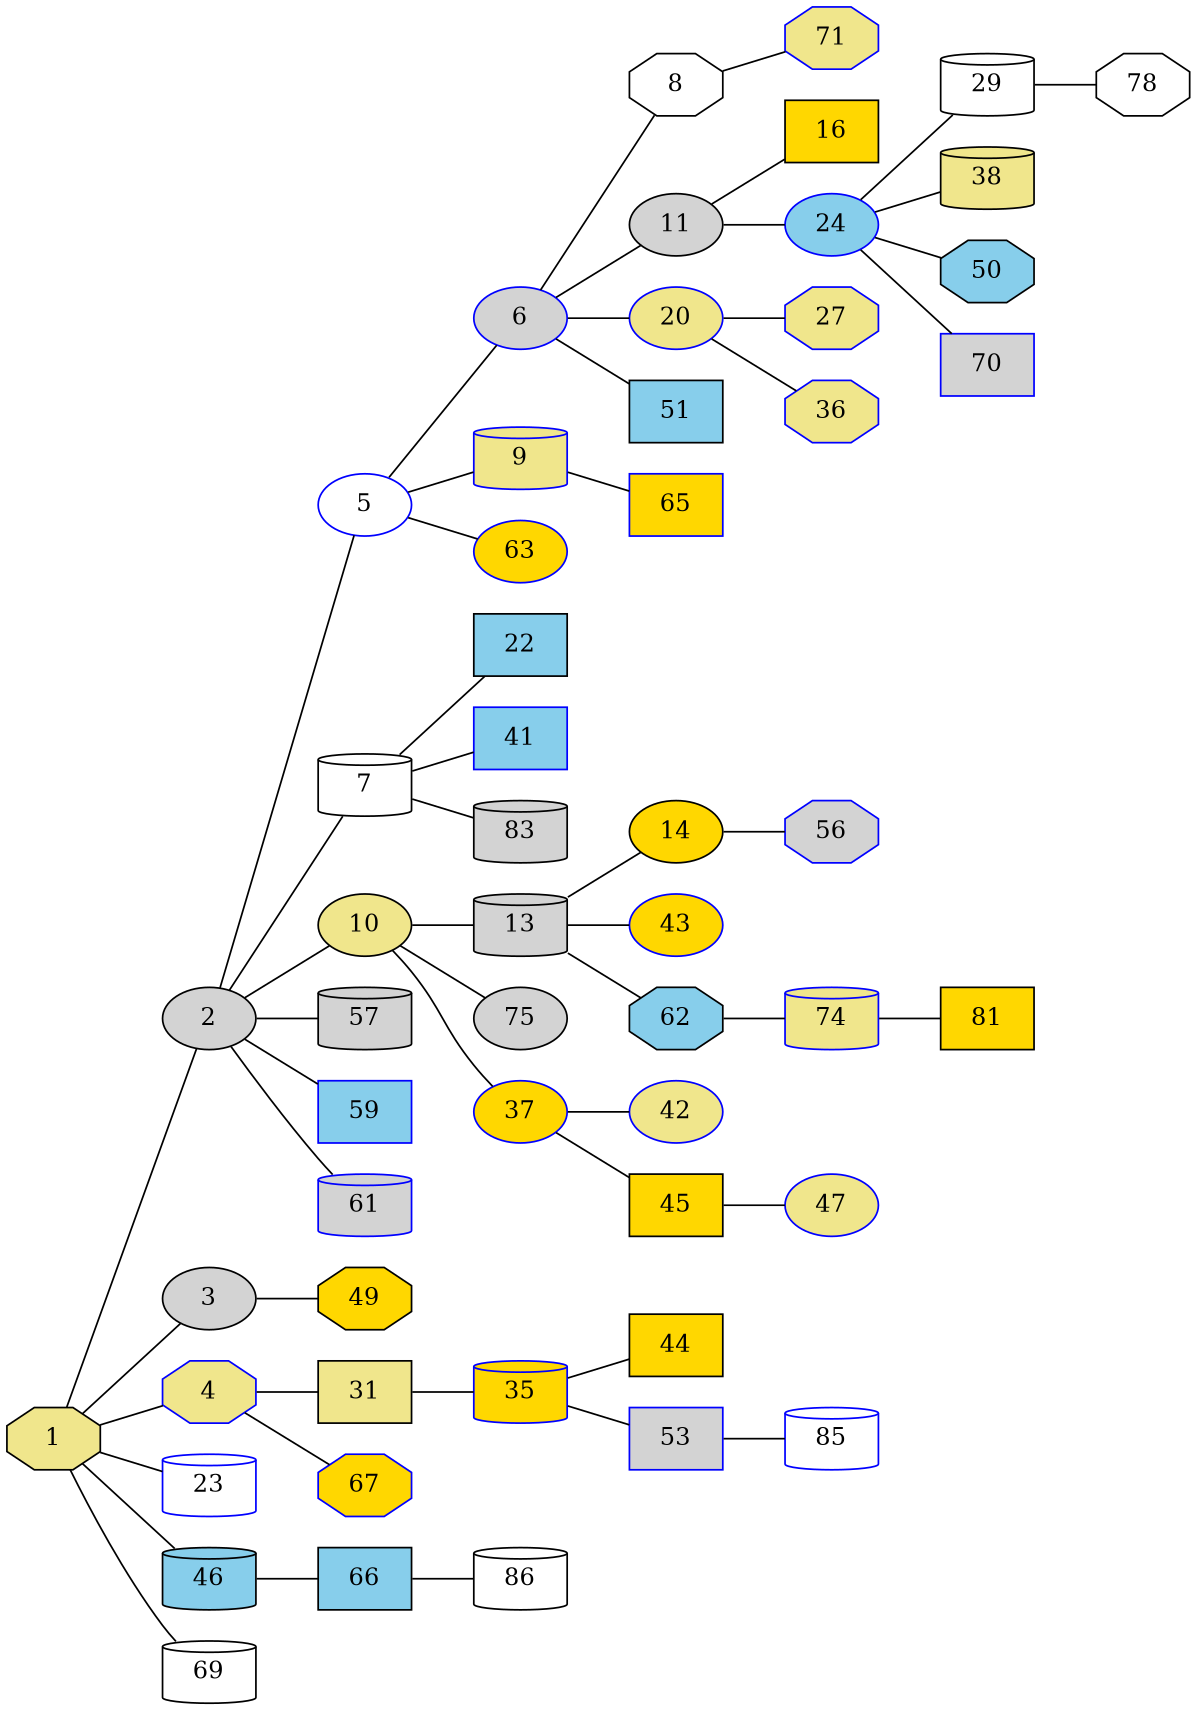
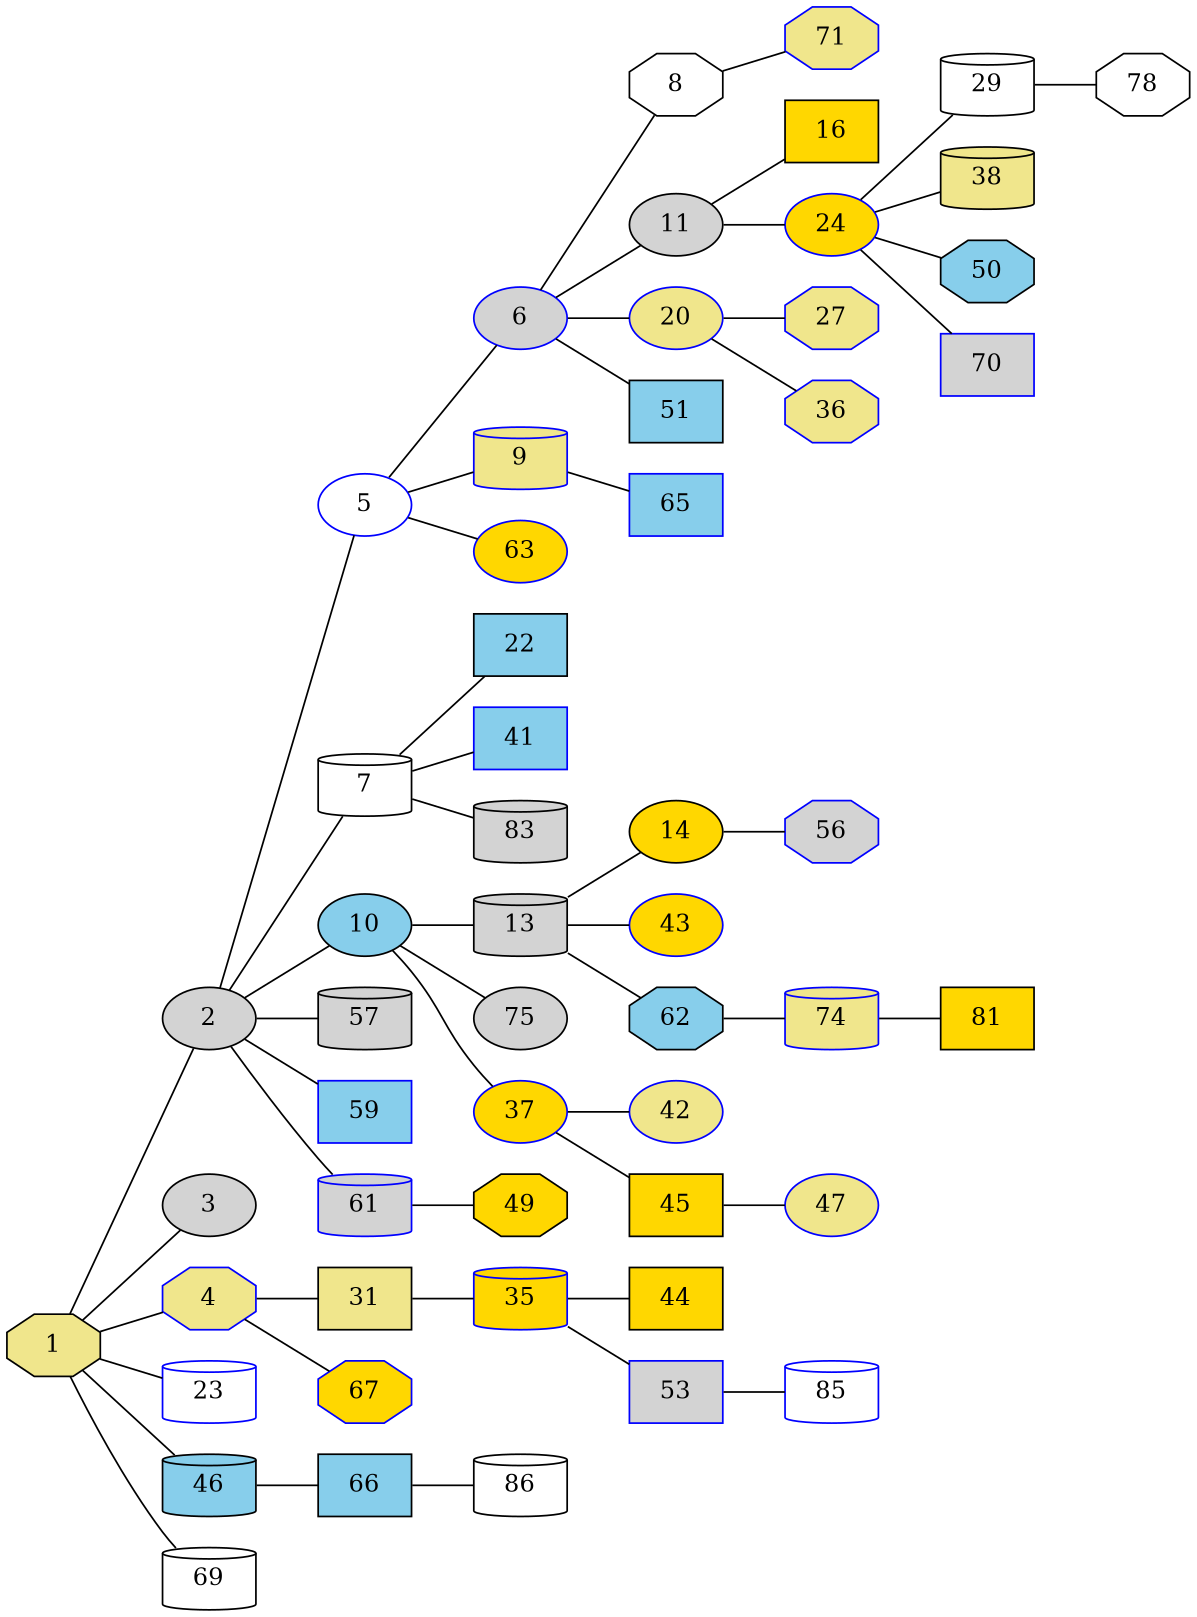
(832, 225) -> (832, 225)
(676, 505) -> (676, 505)
(365, 925) -> (365, 925)
(287, 1299) -> (443, 1205)
